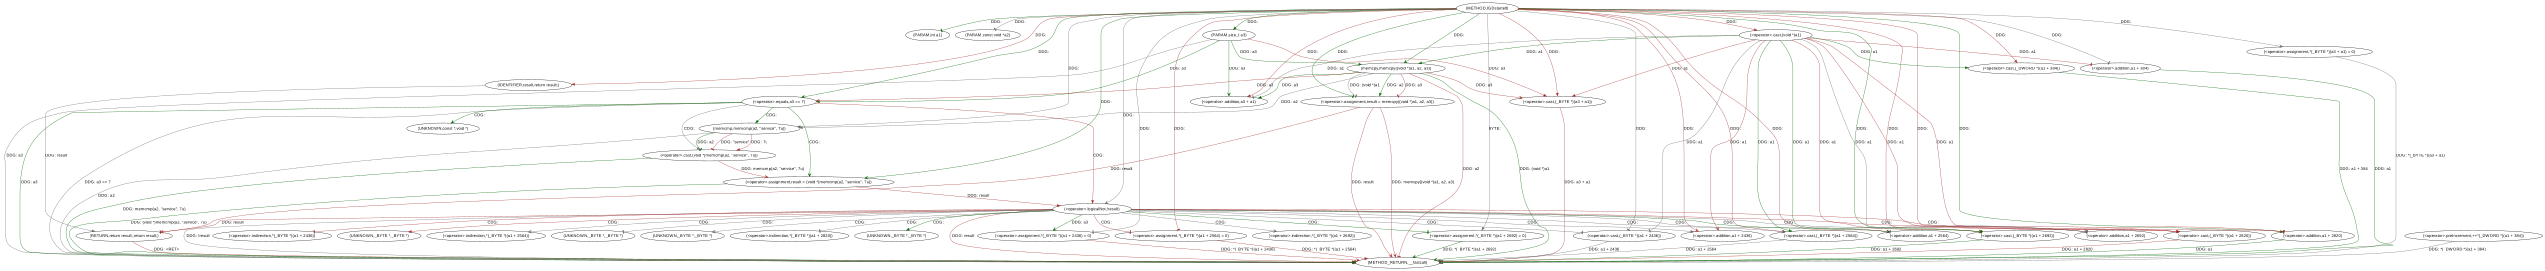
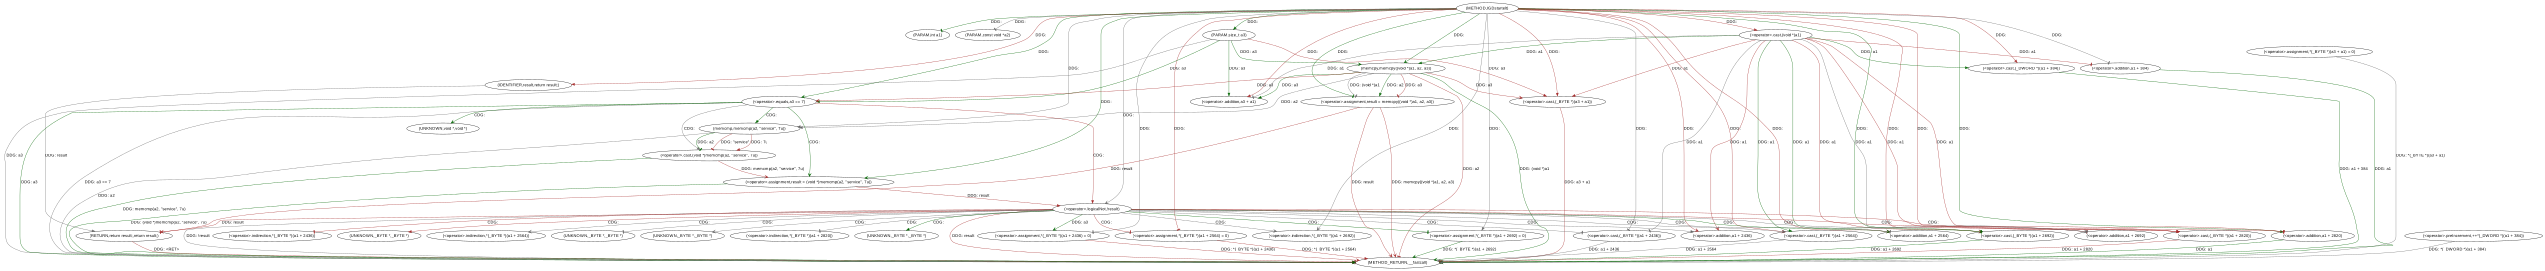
(1919, 13) -> (1425, 135)
(1229, 67) -> (1229, 67)
(443, 129) -> (443, 129)
(1495, 129) -> (1495, 129)
